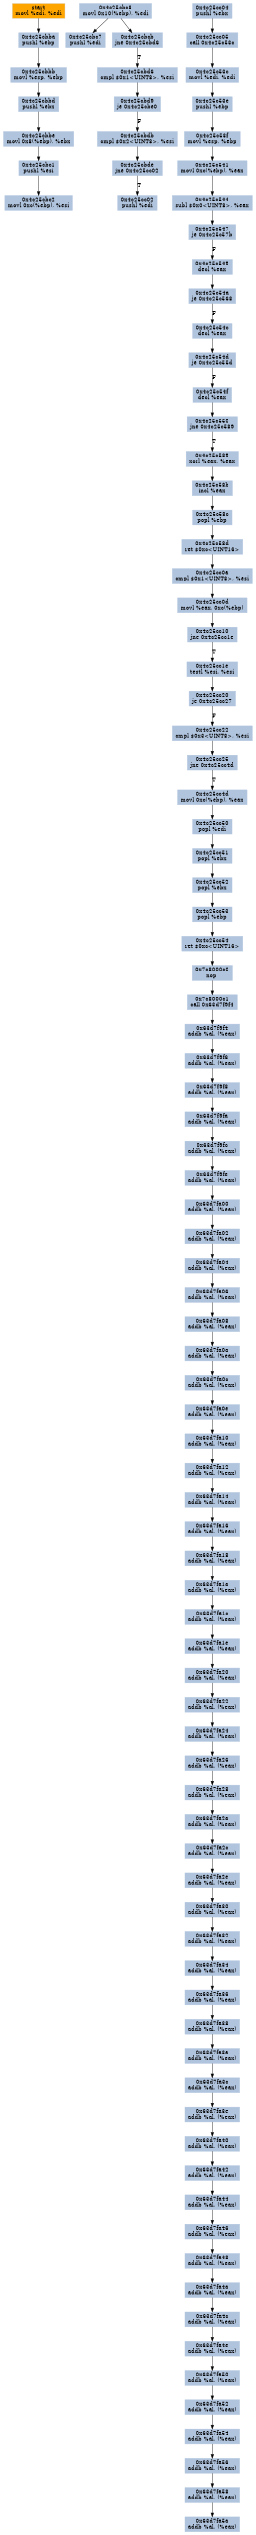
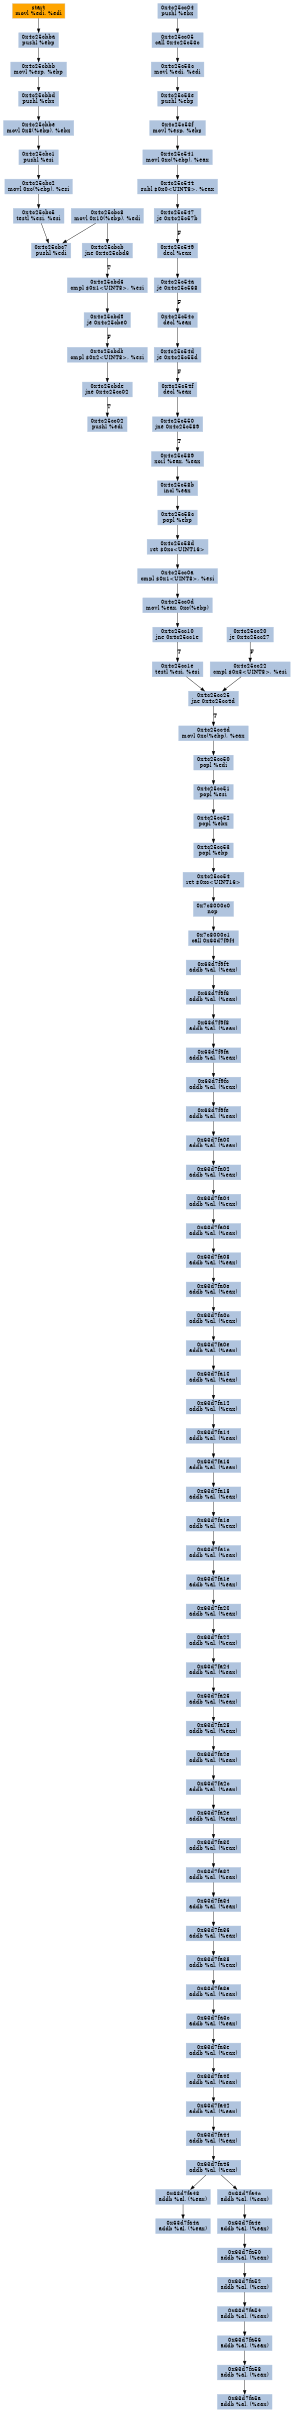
none -> (39, 216)
(212, 682) -> (194, 683)
(212, 856) -> (213, 792)
(212, 2303) -> (228, 2181)
